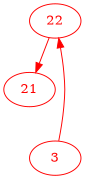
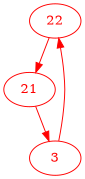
none -> (41, 119)
